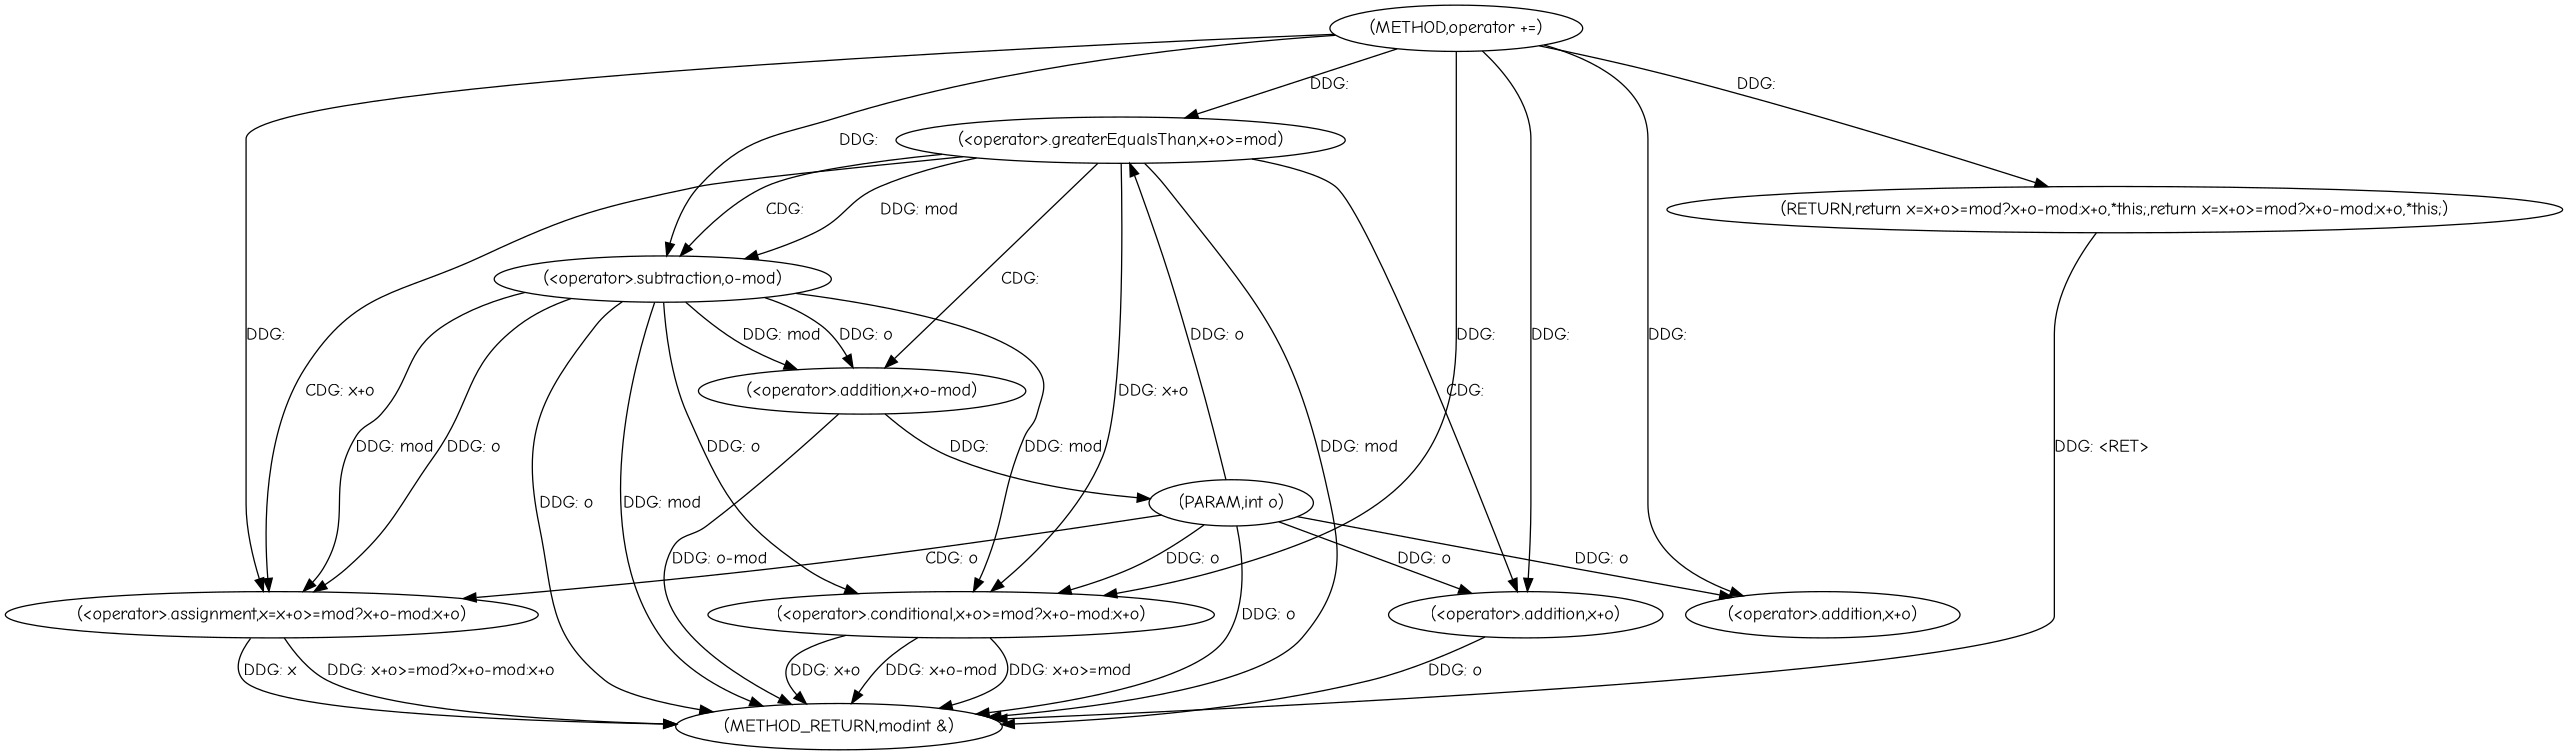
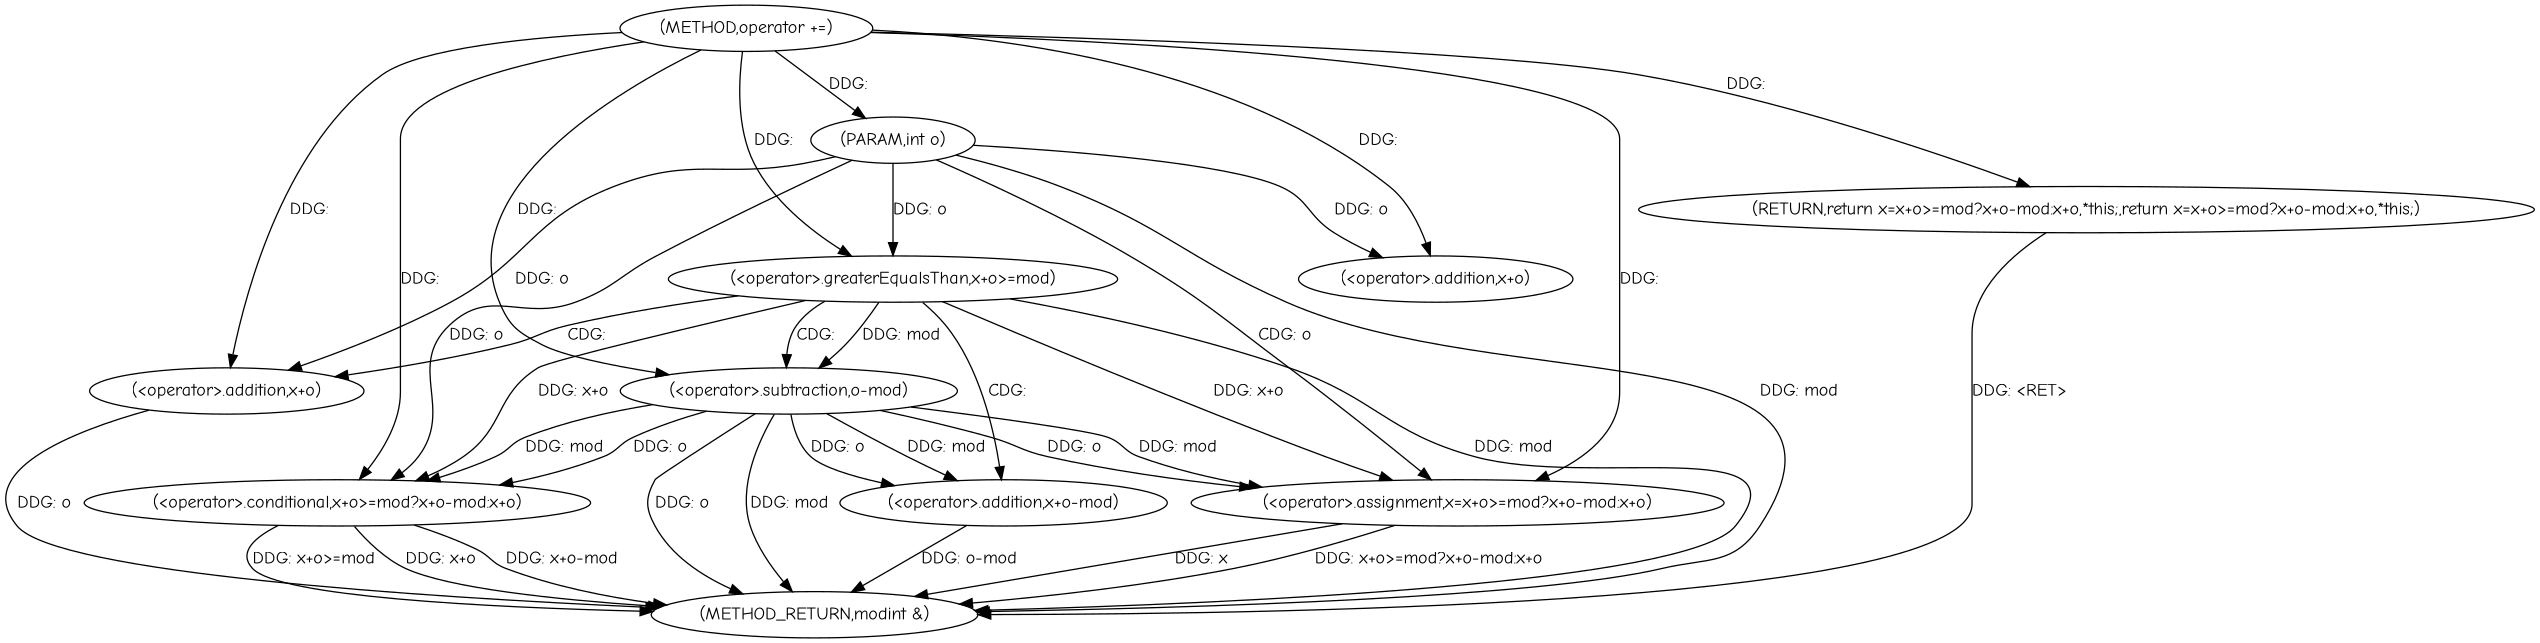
(341, 391) -> (1249, 391)
(998, 473) -> (815, 81)
(1269, 615) -> (1799, 391)
